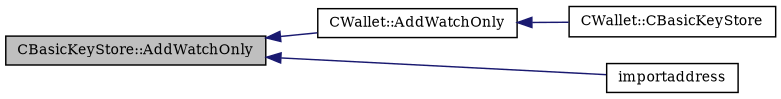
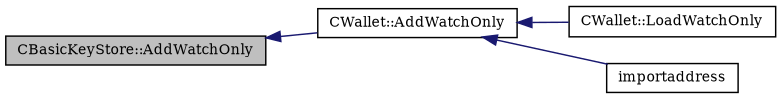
(672, 22) -> (672, 22)
(444, 66) -> (552, 52)
